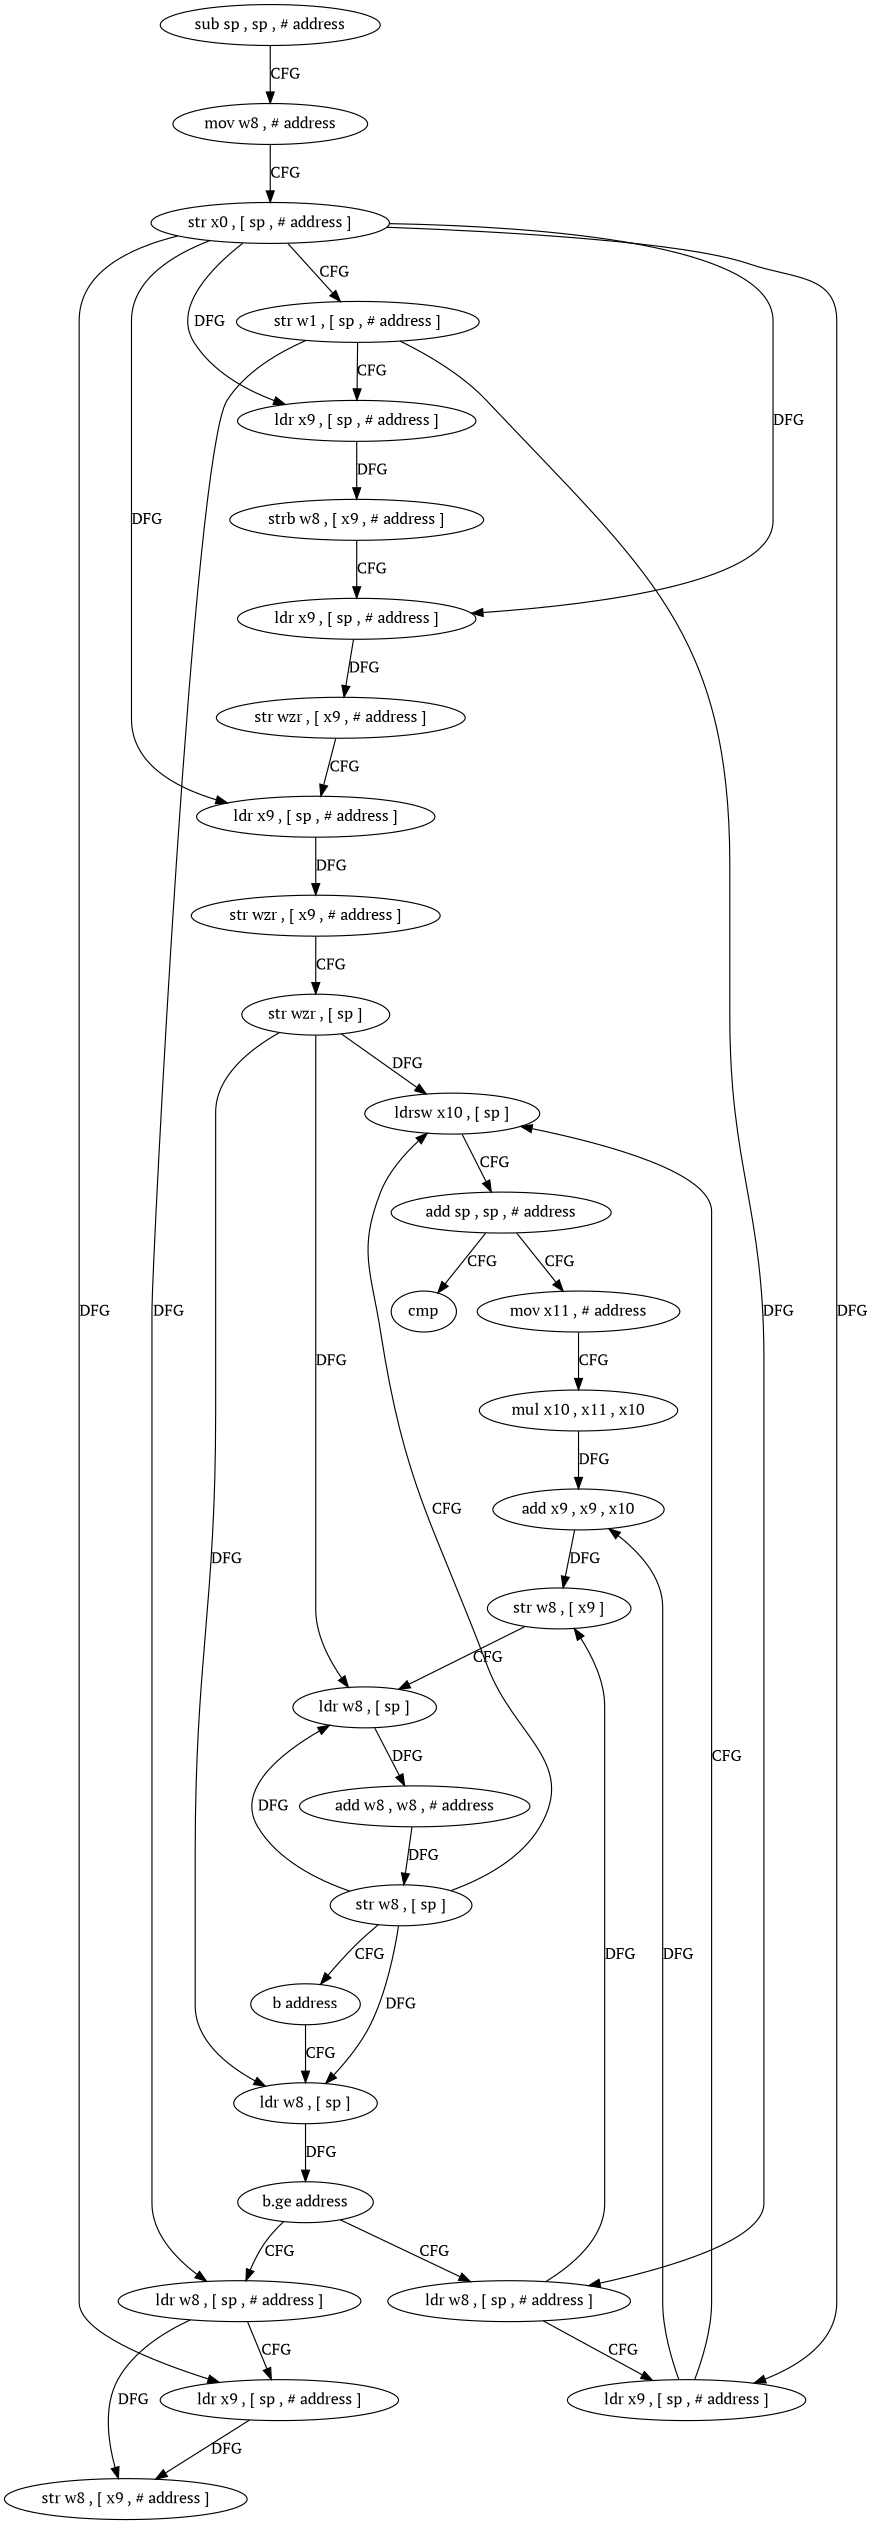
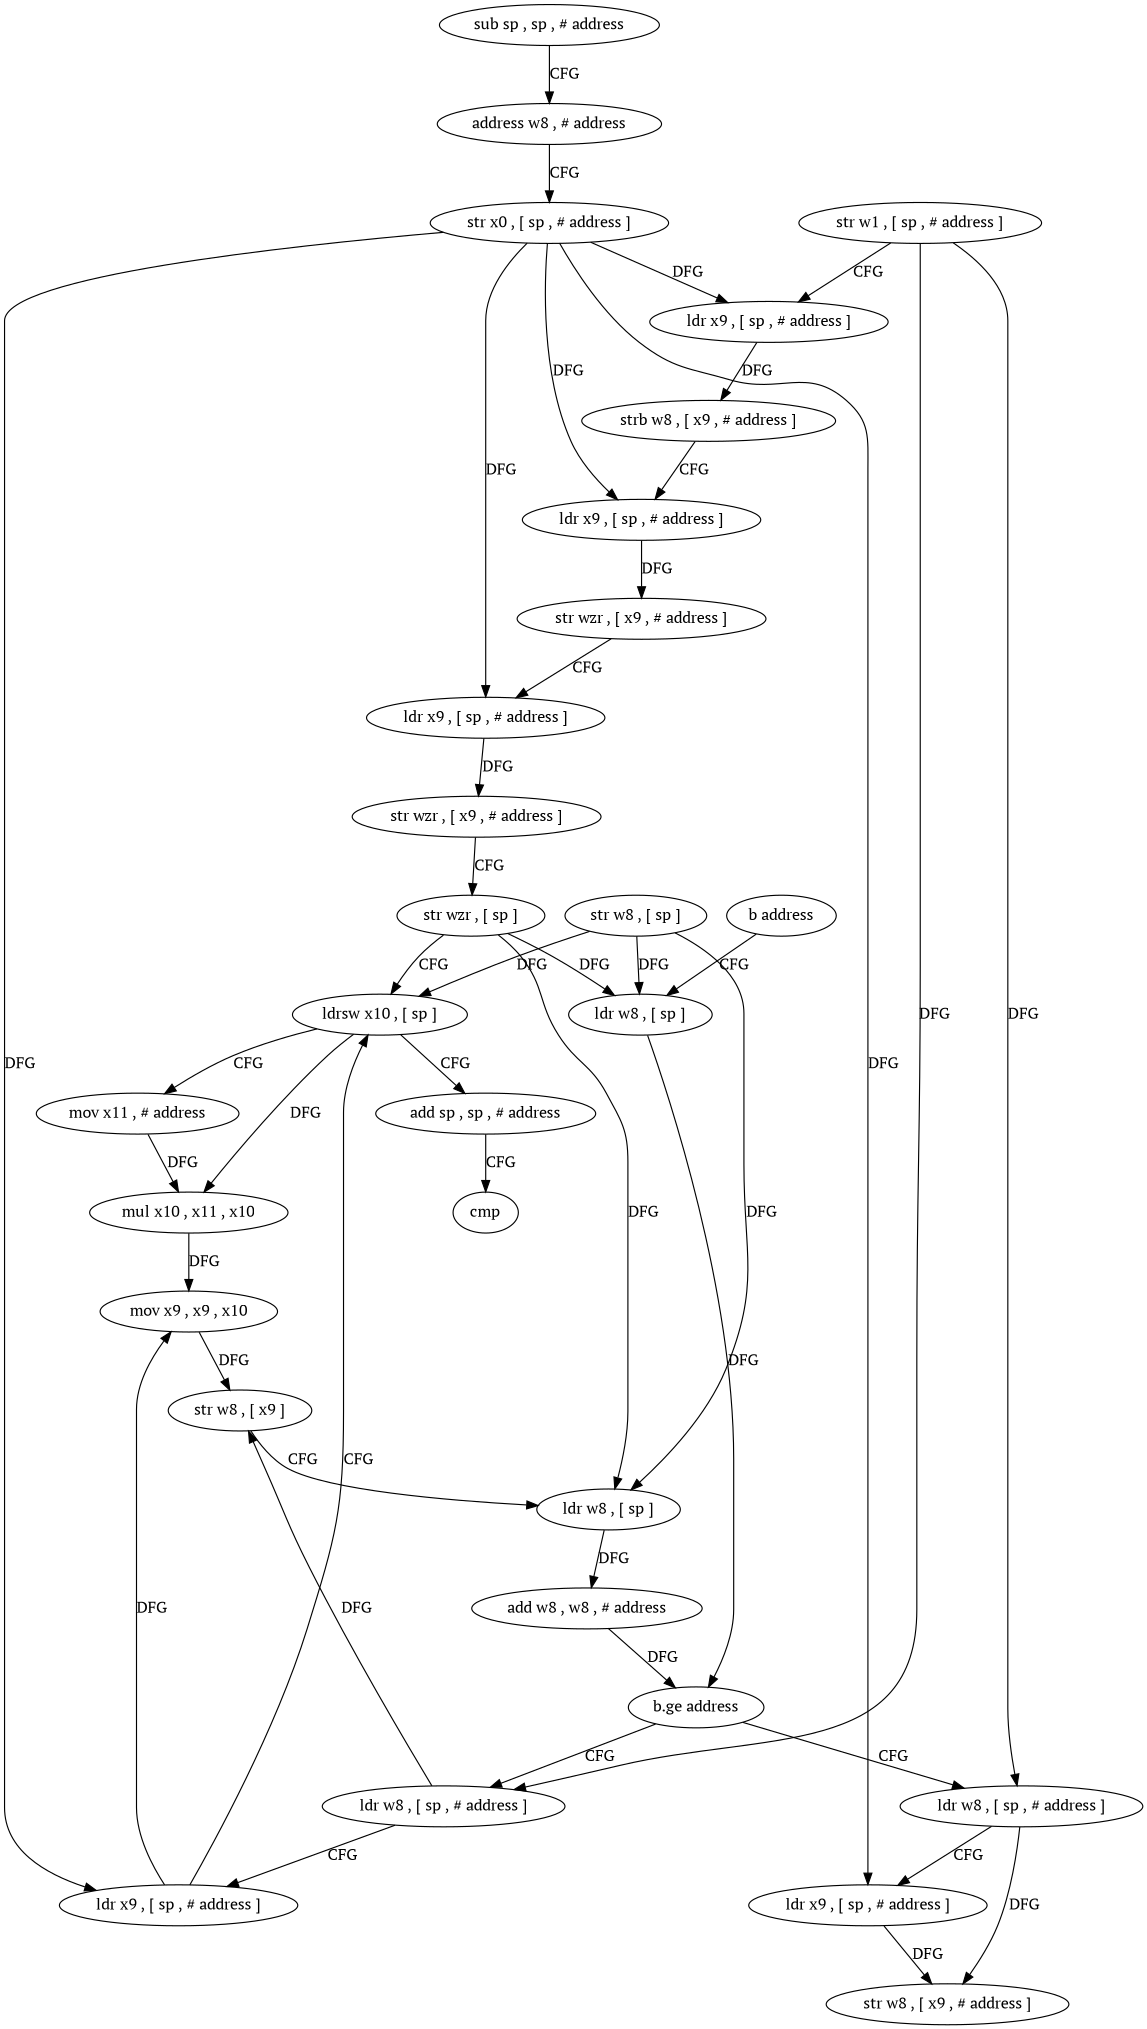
(270, 124) -> (549, 124)
(310, 268) -> none
(408, 1064) -> (434, 965)
none -> (279, 1105)
(536, 1258) -> (243, 1052)
(594, 1361) -> (183, 1163)
(447, 1509) -> (532, 965)
(579, 1509) -> (189, 1312)
(409, 1850) -> (638, 1654)
(352, 1949) -> none
